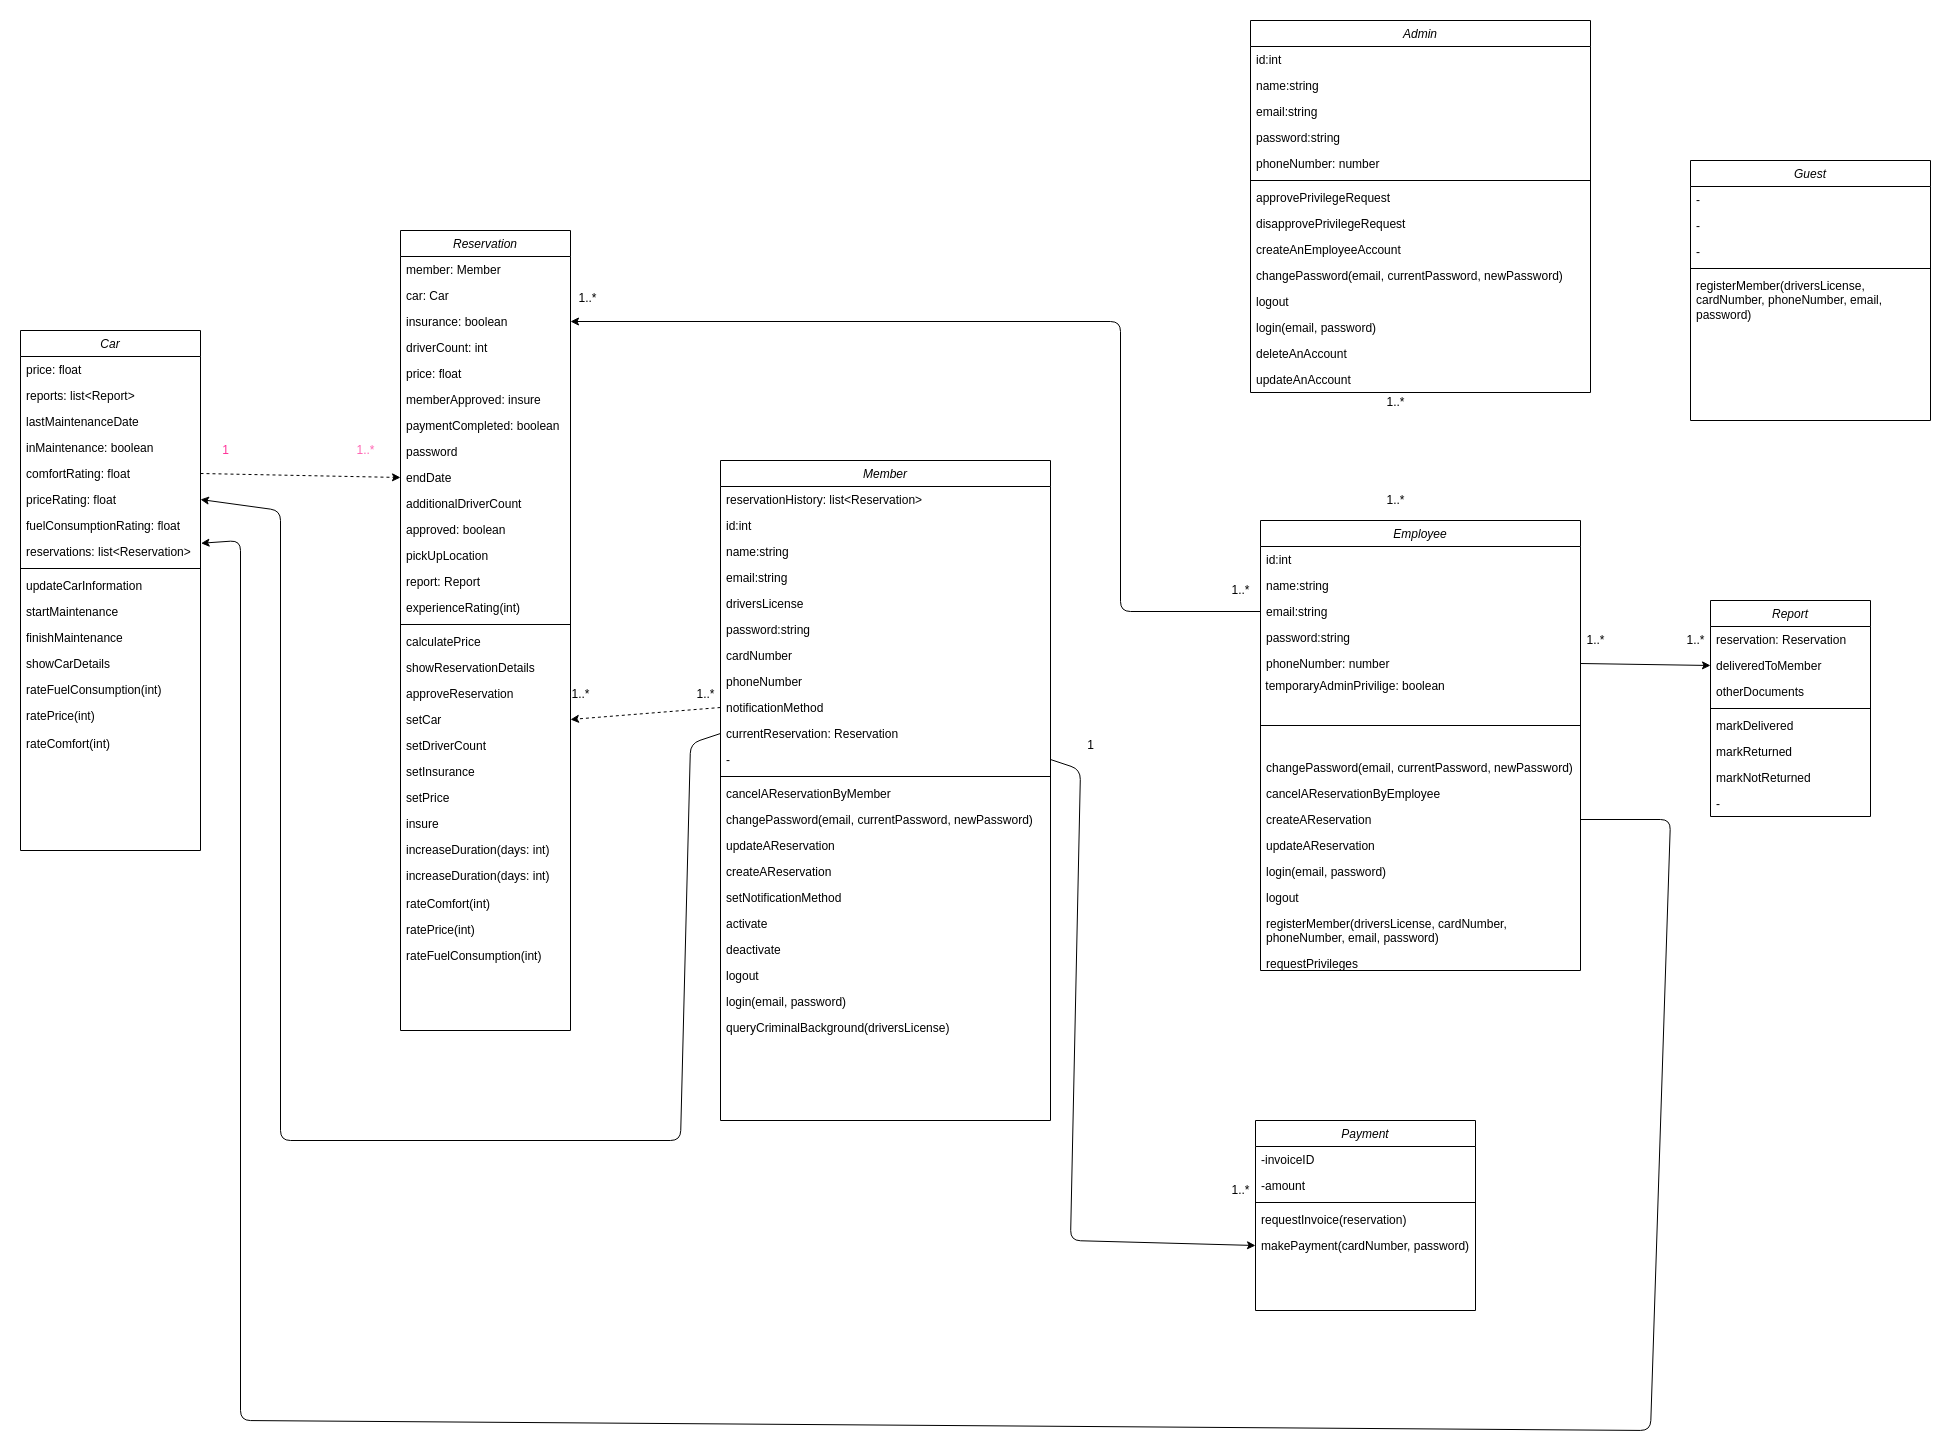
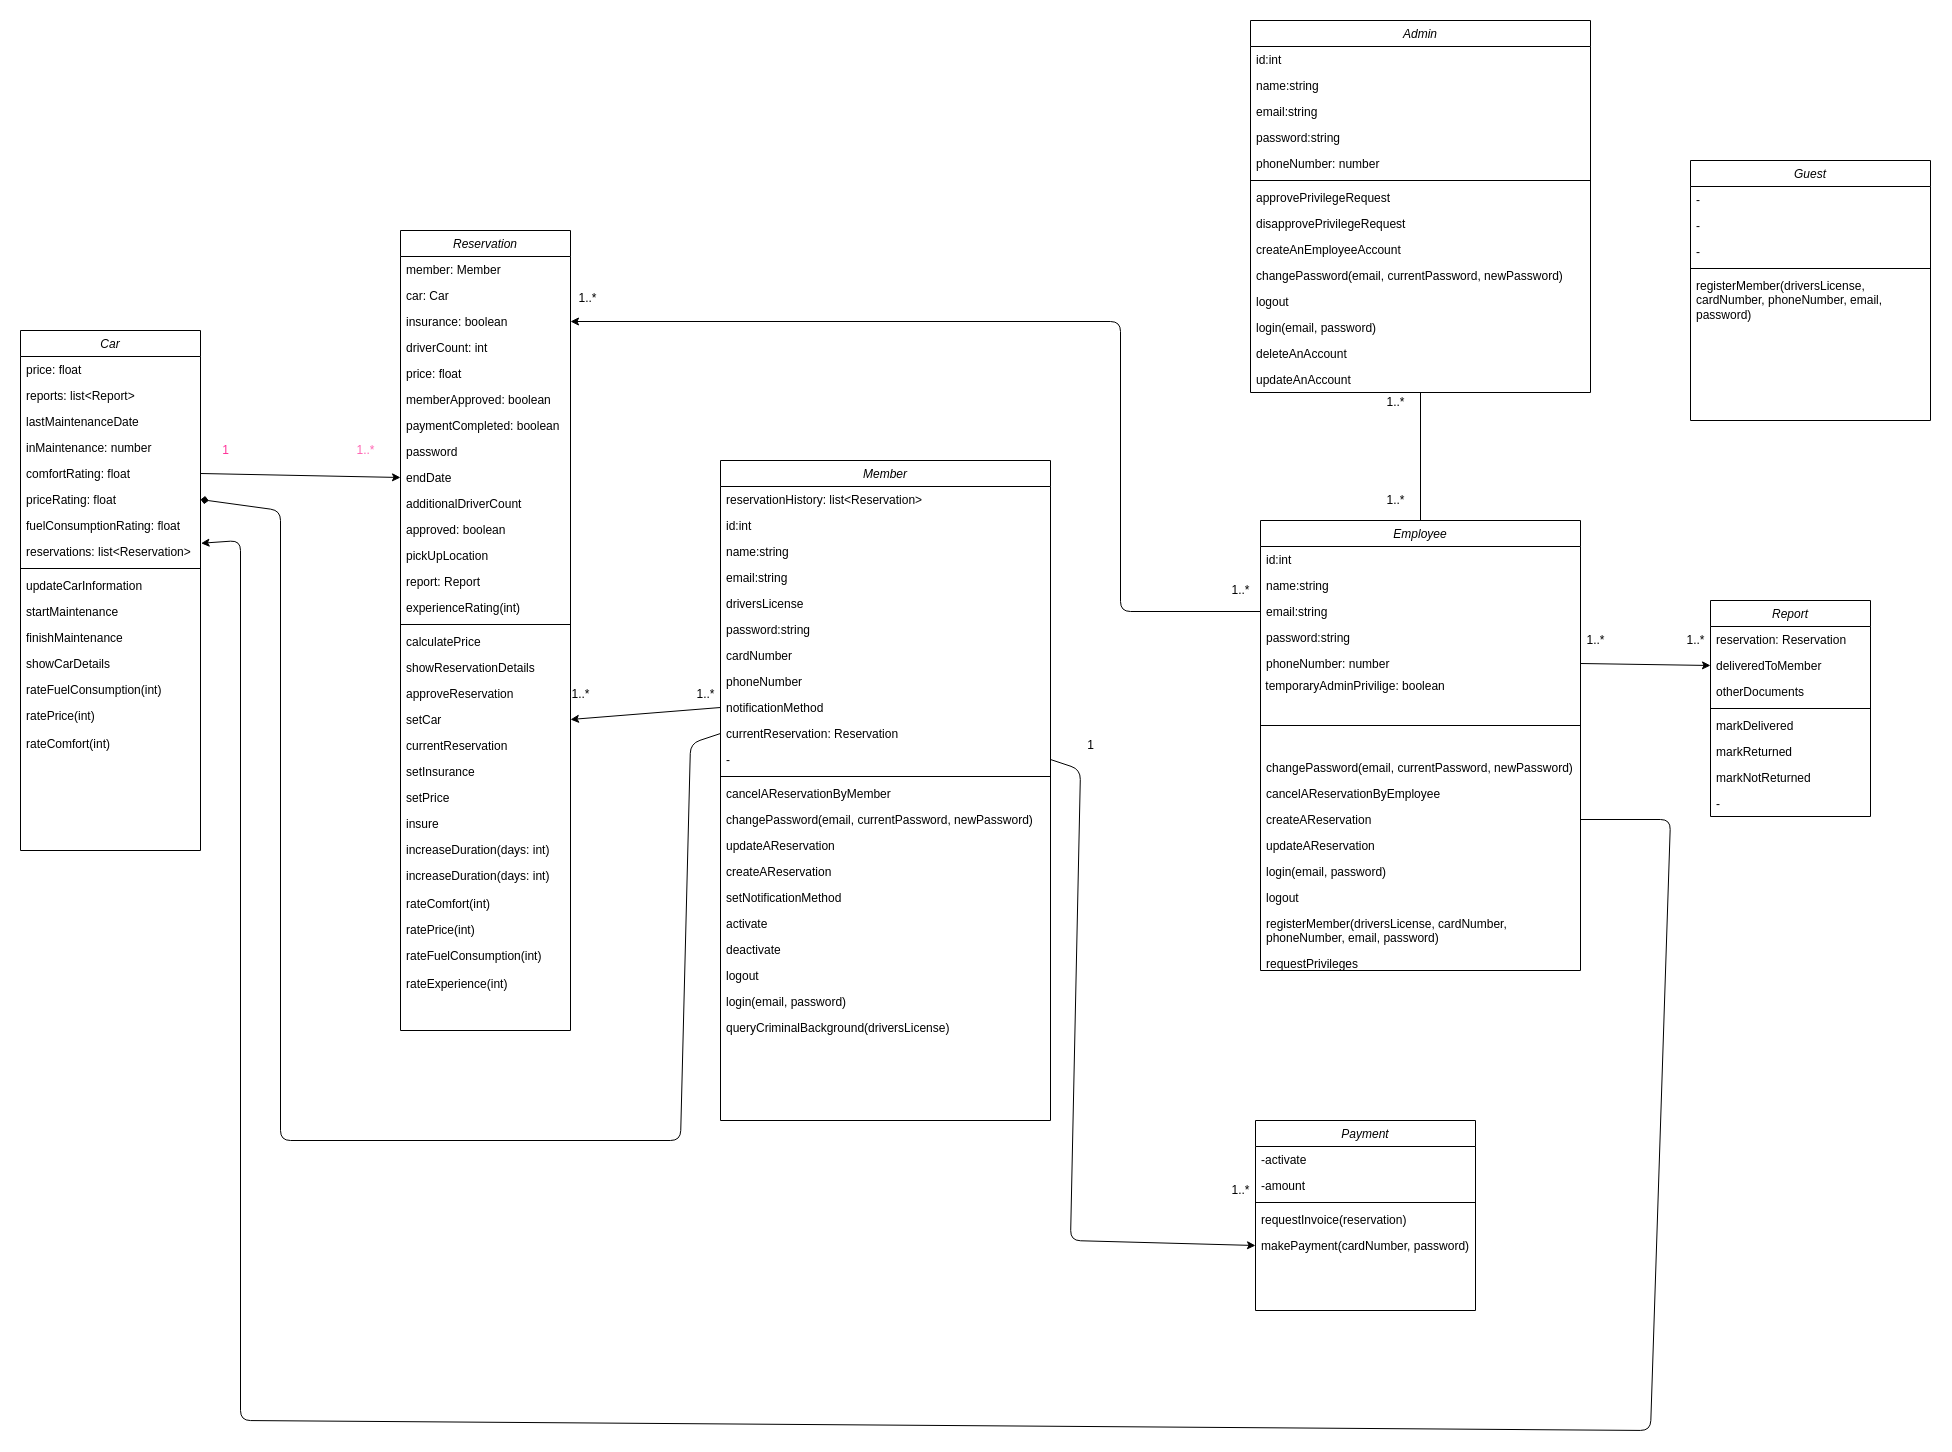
(475, 400) -> (479, 400)
(92, 448) -> (90, 448)
none -> (1421, 458)
(297, 475) -> (297, 475)
(208, 501) -> (209, 501)
(648, 713) -> (648, 713)
(451, 746) -> (465, 746)
none -> (486, 984)
(1291, 1160) -> (1290, 1160)
